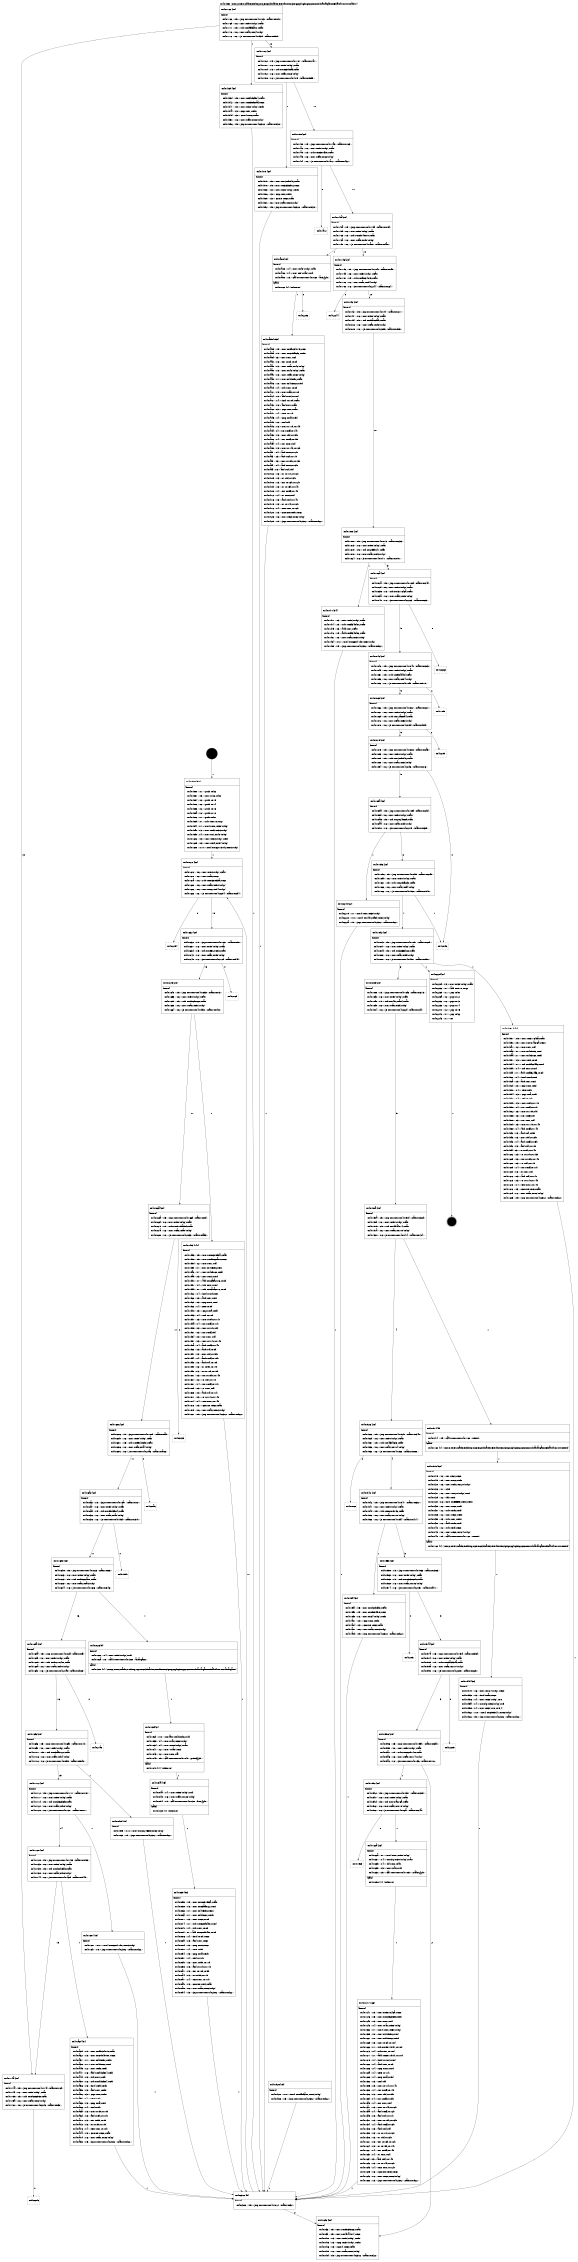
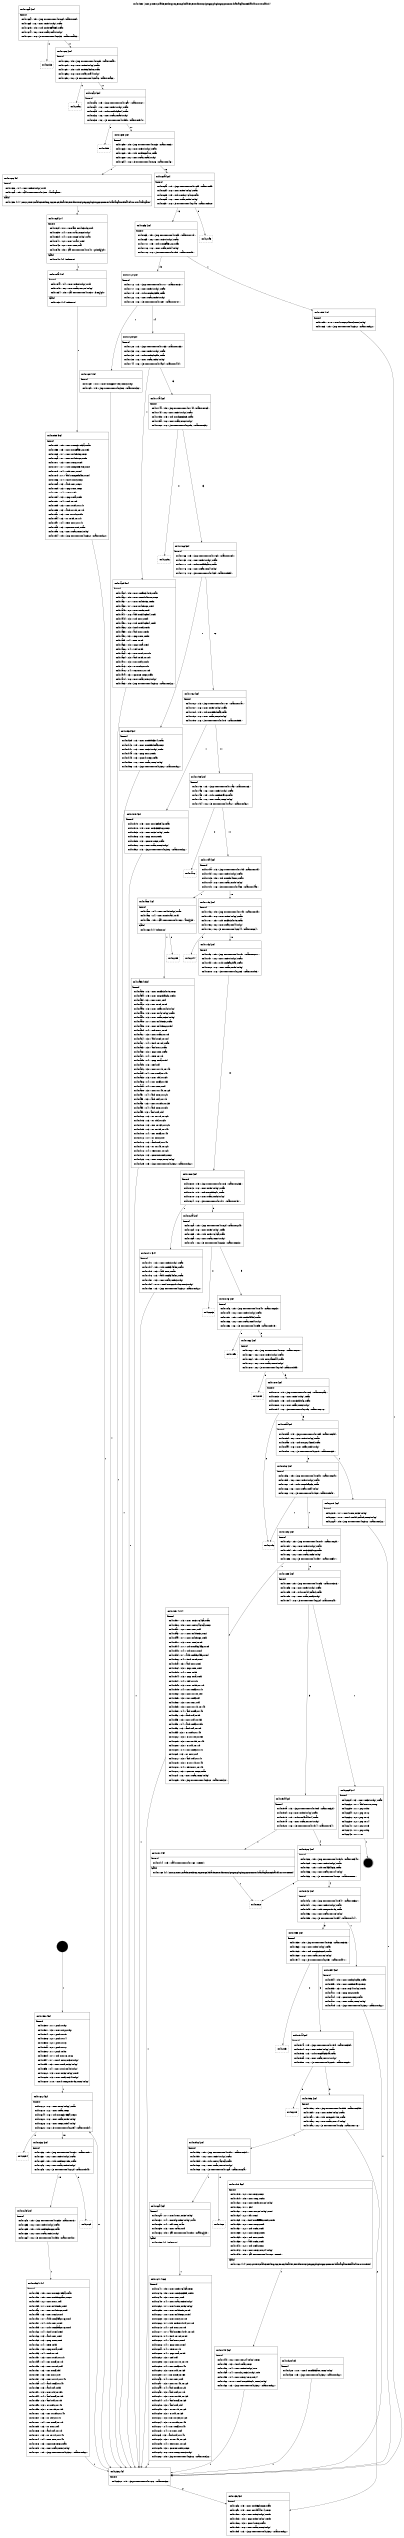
(22, 967) -> (192, 485)
(425, 967) -> (334, 1695)
(186, 1108) -> none
(498, 1457) -> (242, 1888)
